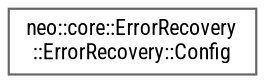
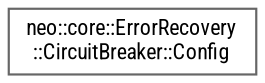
(133, 42) -> (133, 42)
